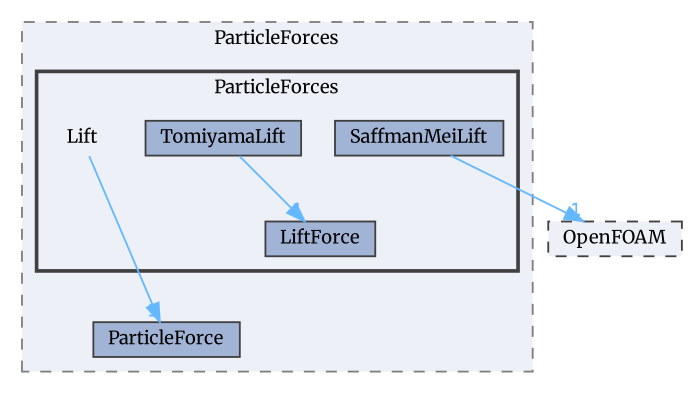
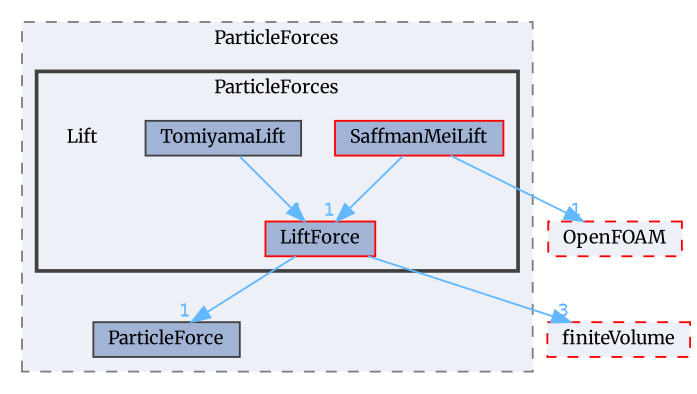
(419, 138) -> (419, 138)
none -> (376, 182)
(121, 230) -> (252, 284)
(320, 239) -> (320, 239)
(615, 239) -> (615, 239)
none -> (619, 340)
